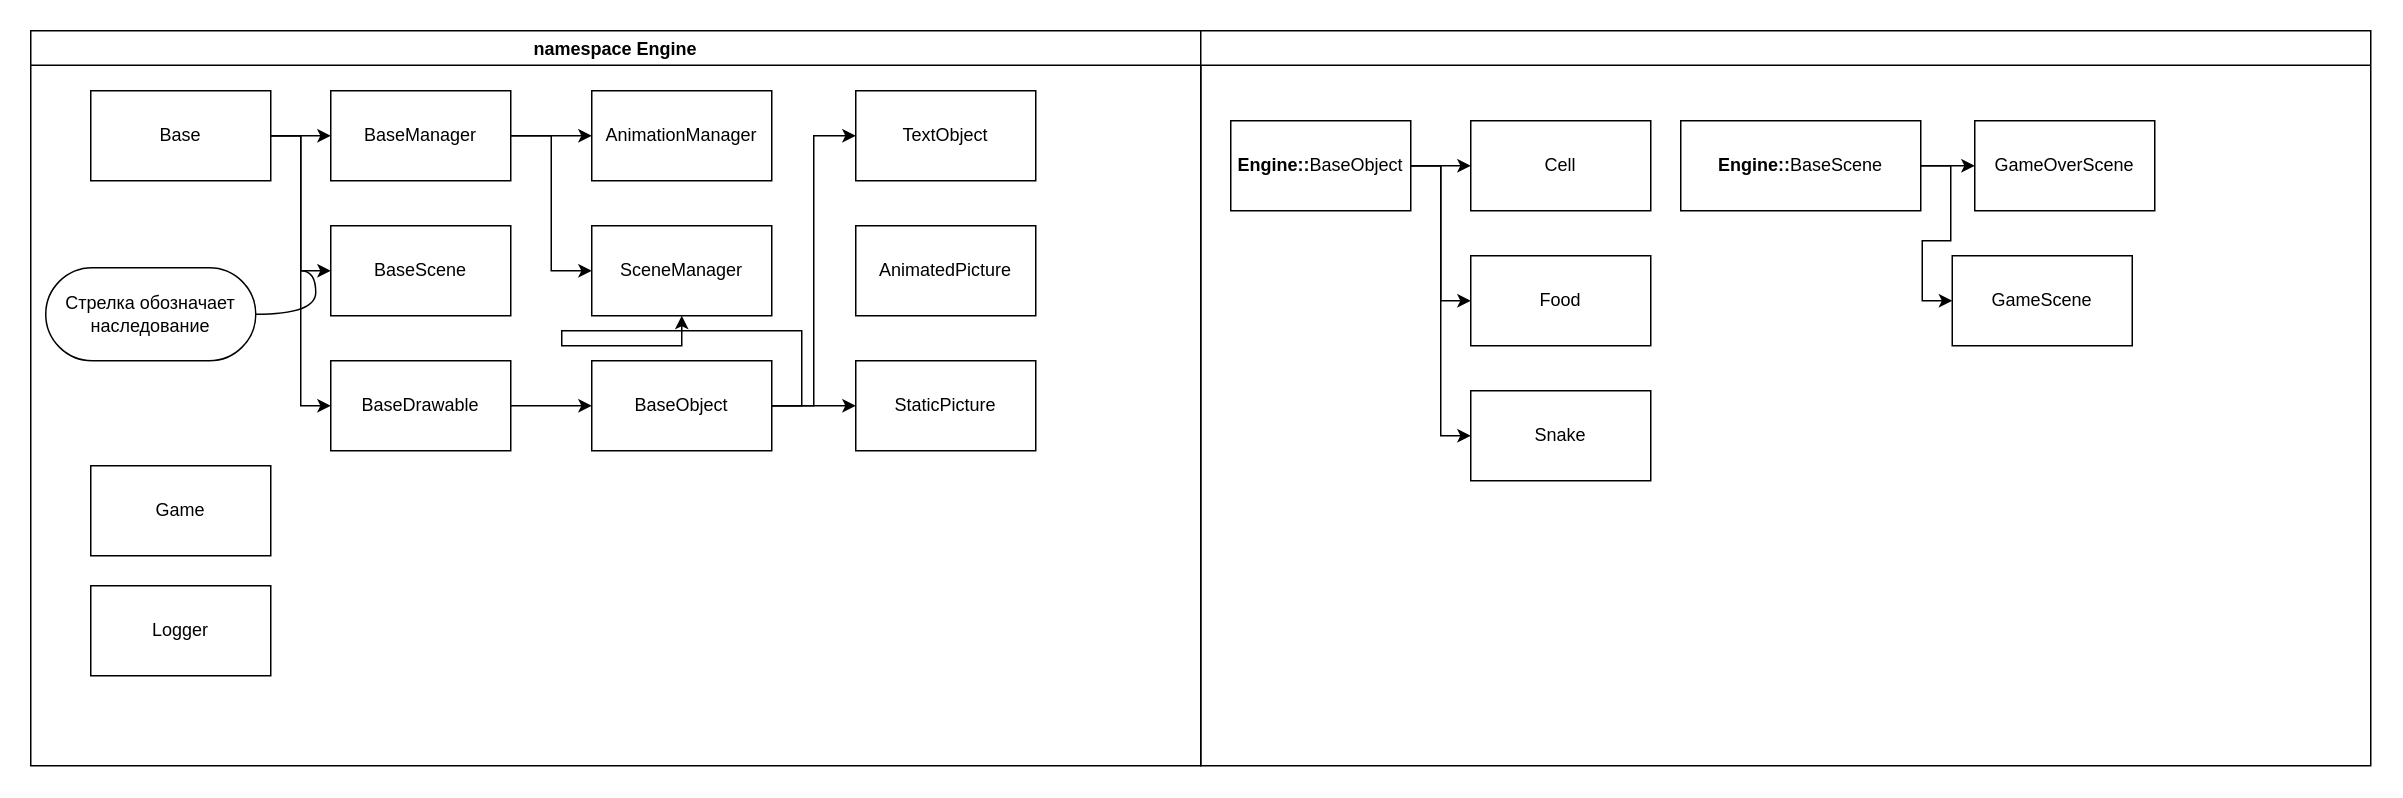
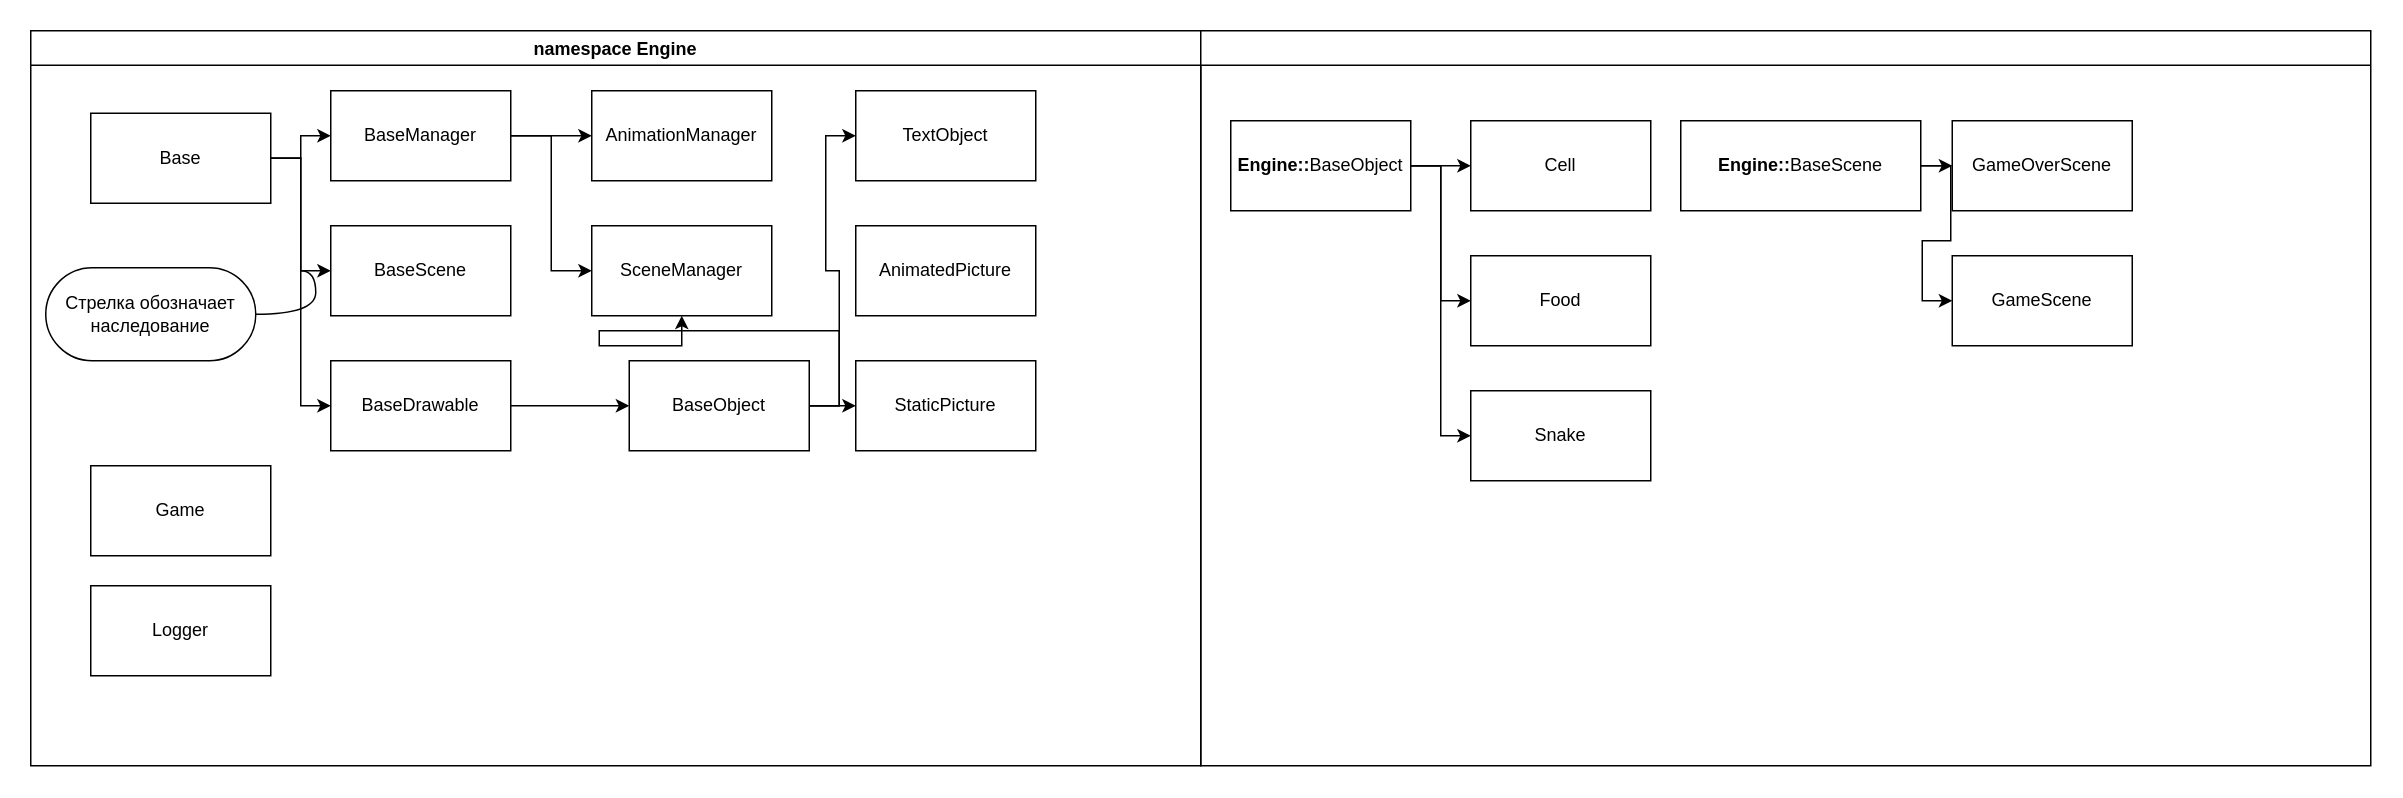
(181, 136) -> (181, 158)
(2065, 166) -> (2042, 166)
(682, 406) -> (719, 406)
